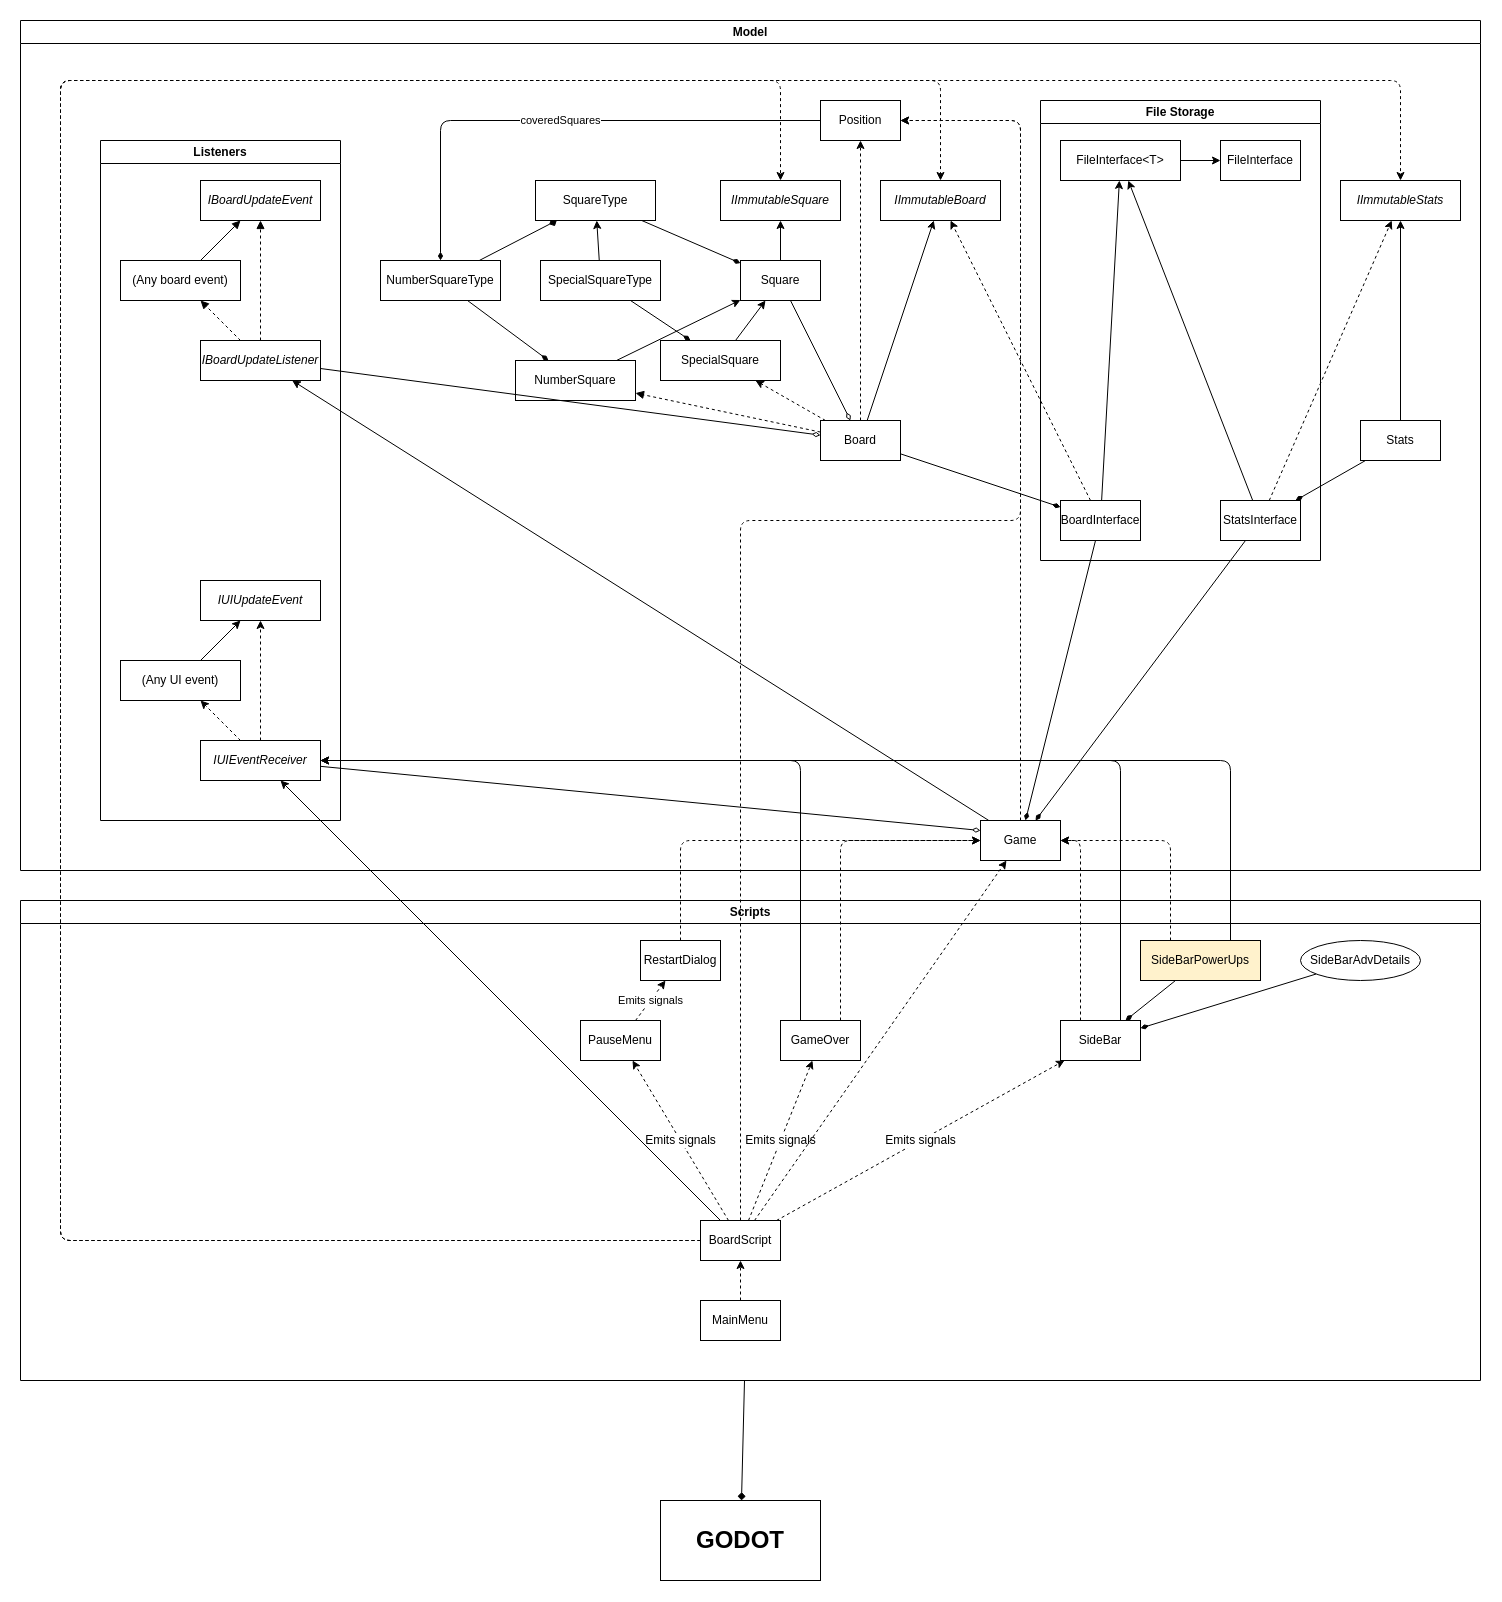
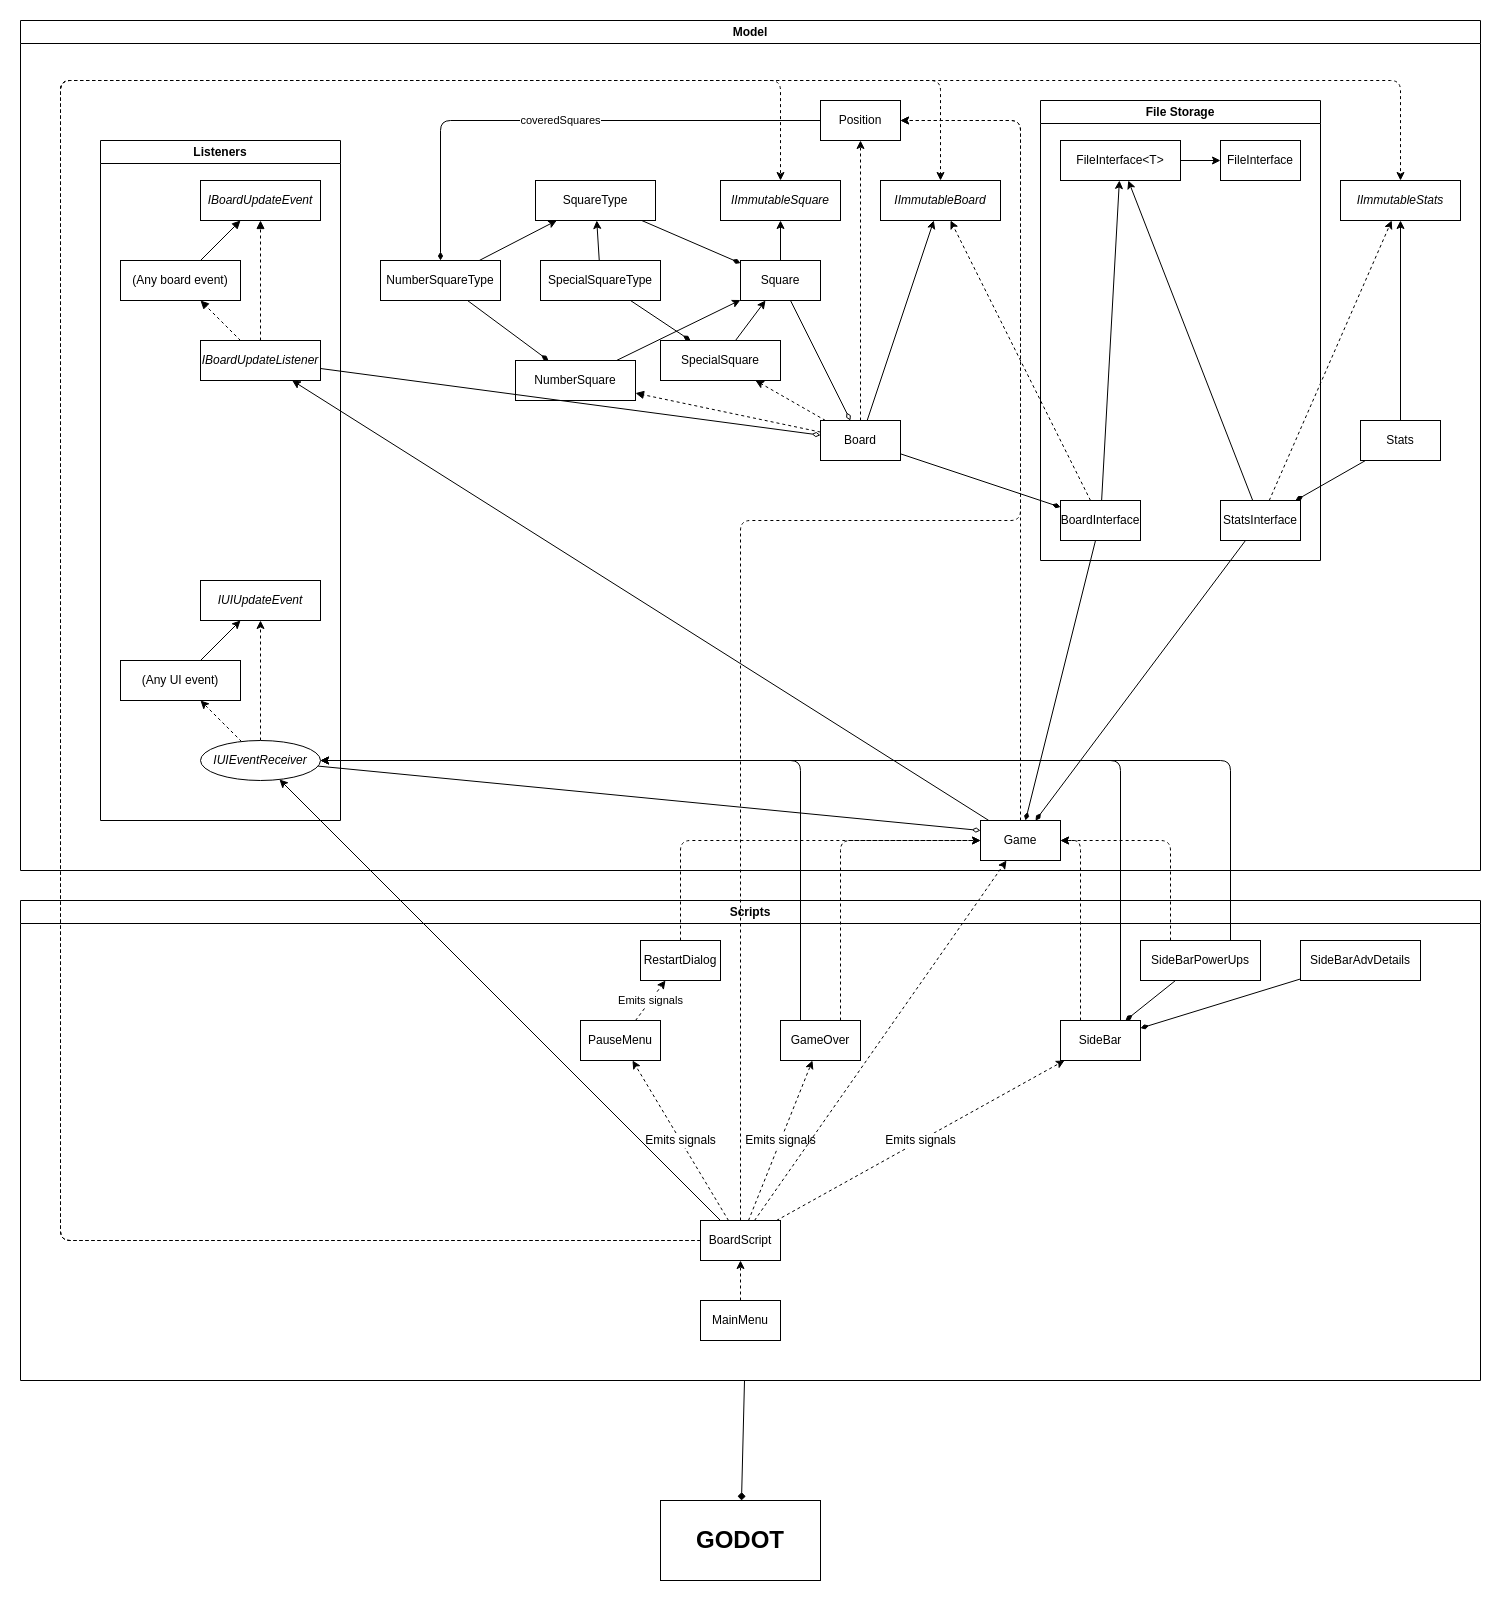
(549, 224) -> (550, 224)
(261, 761) -> (261, 761)
(1201, 961) -> (1201, 961)
(1361, 961) -> (1361, 961)
